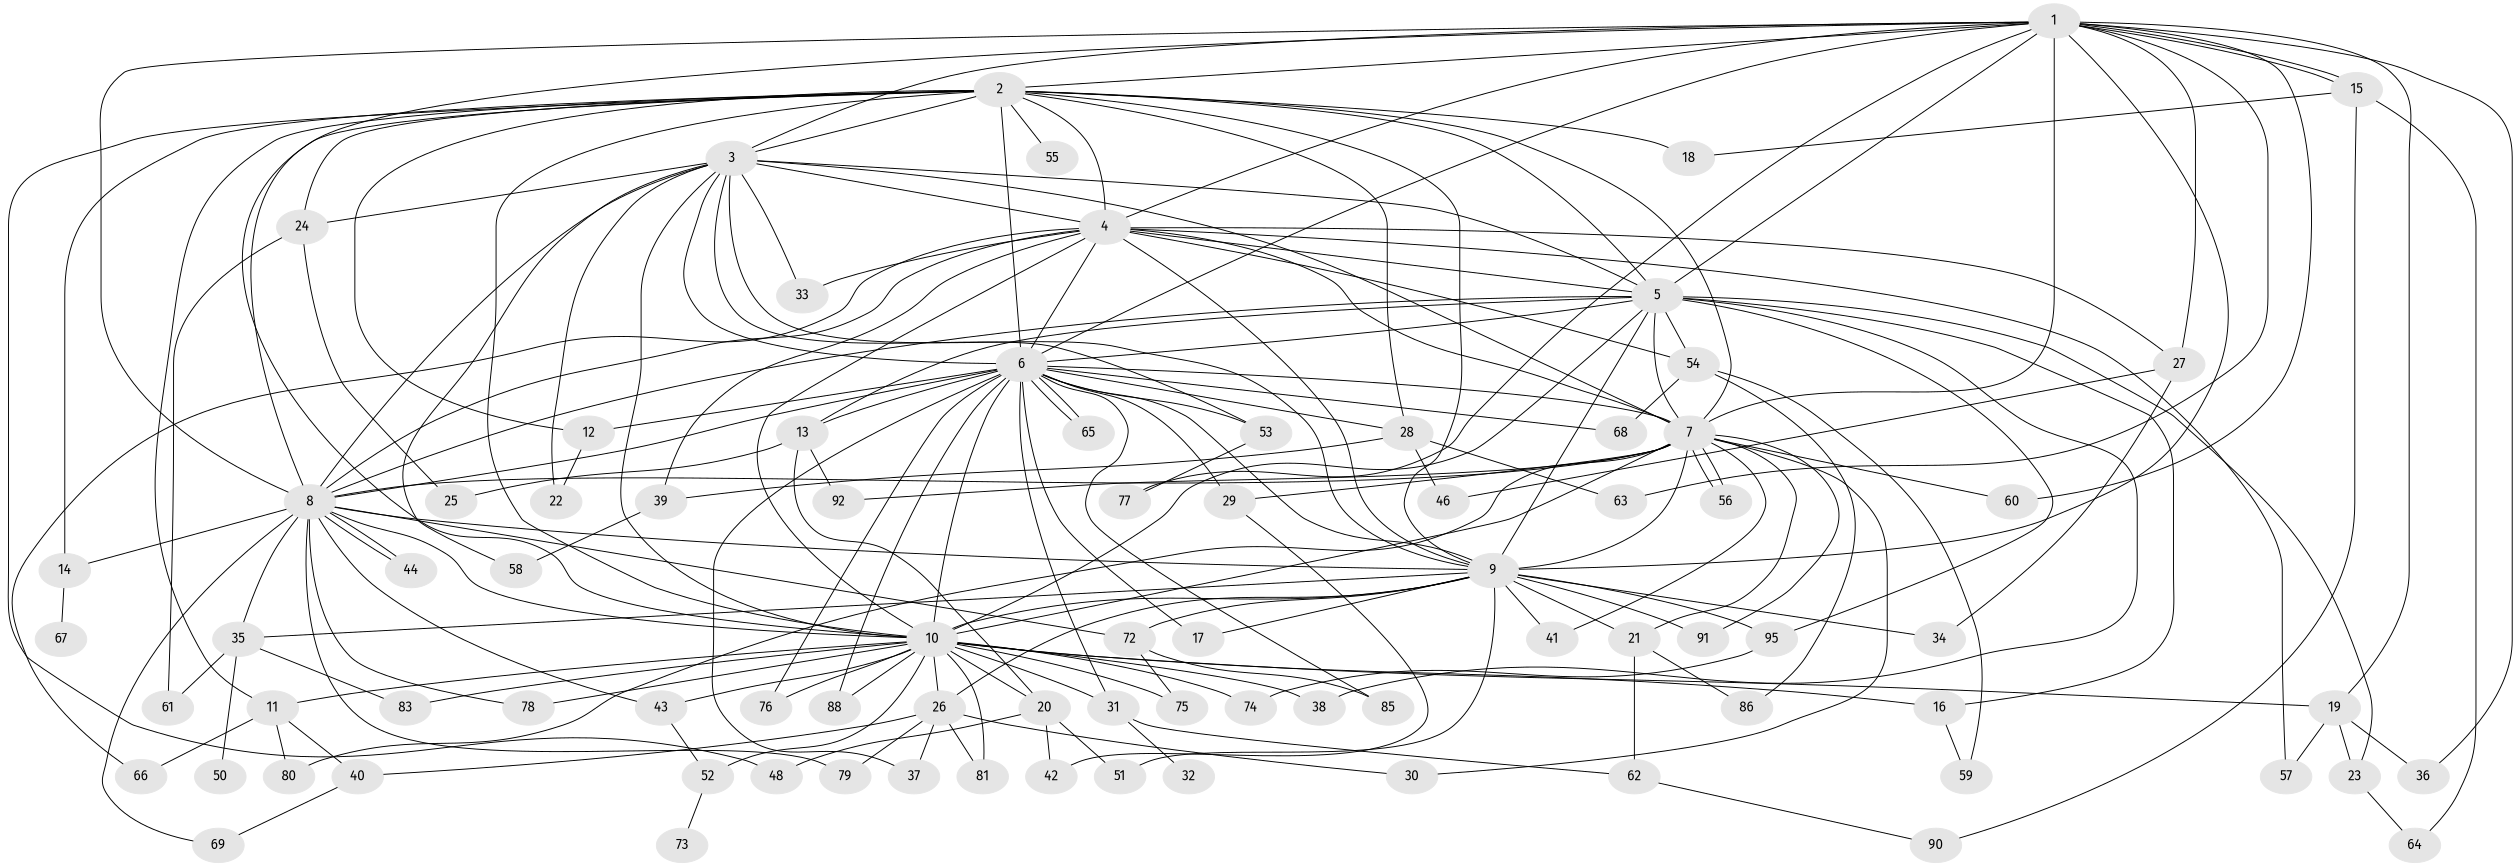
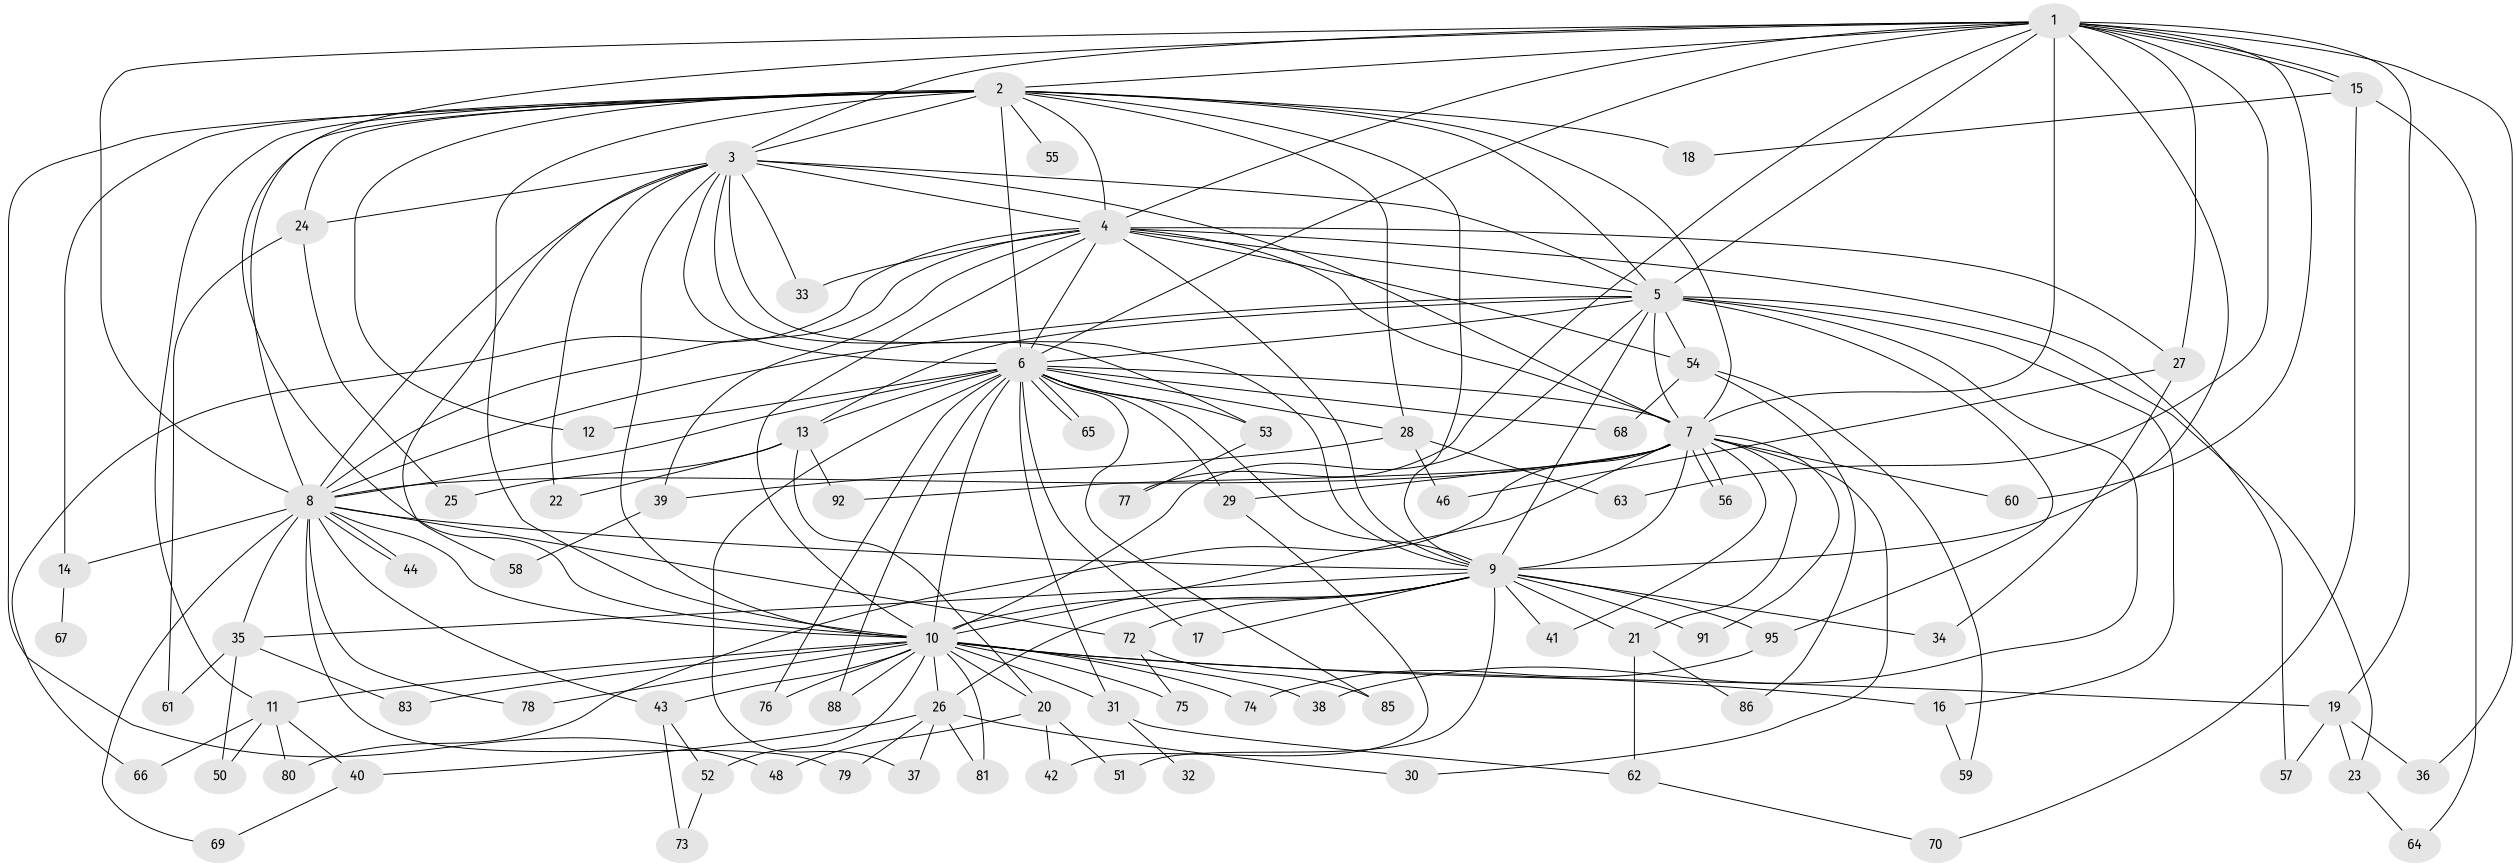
(572, 467) -> (681, 471)
none -> (247, 742)
none -> (671, 777)
(1936, 845) -> (1936, 845)
